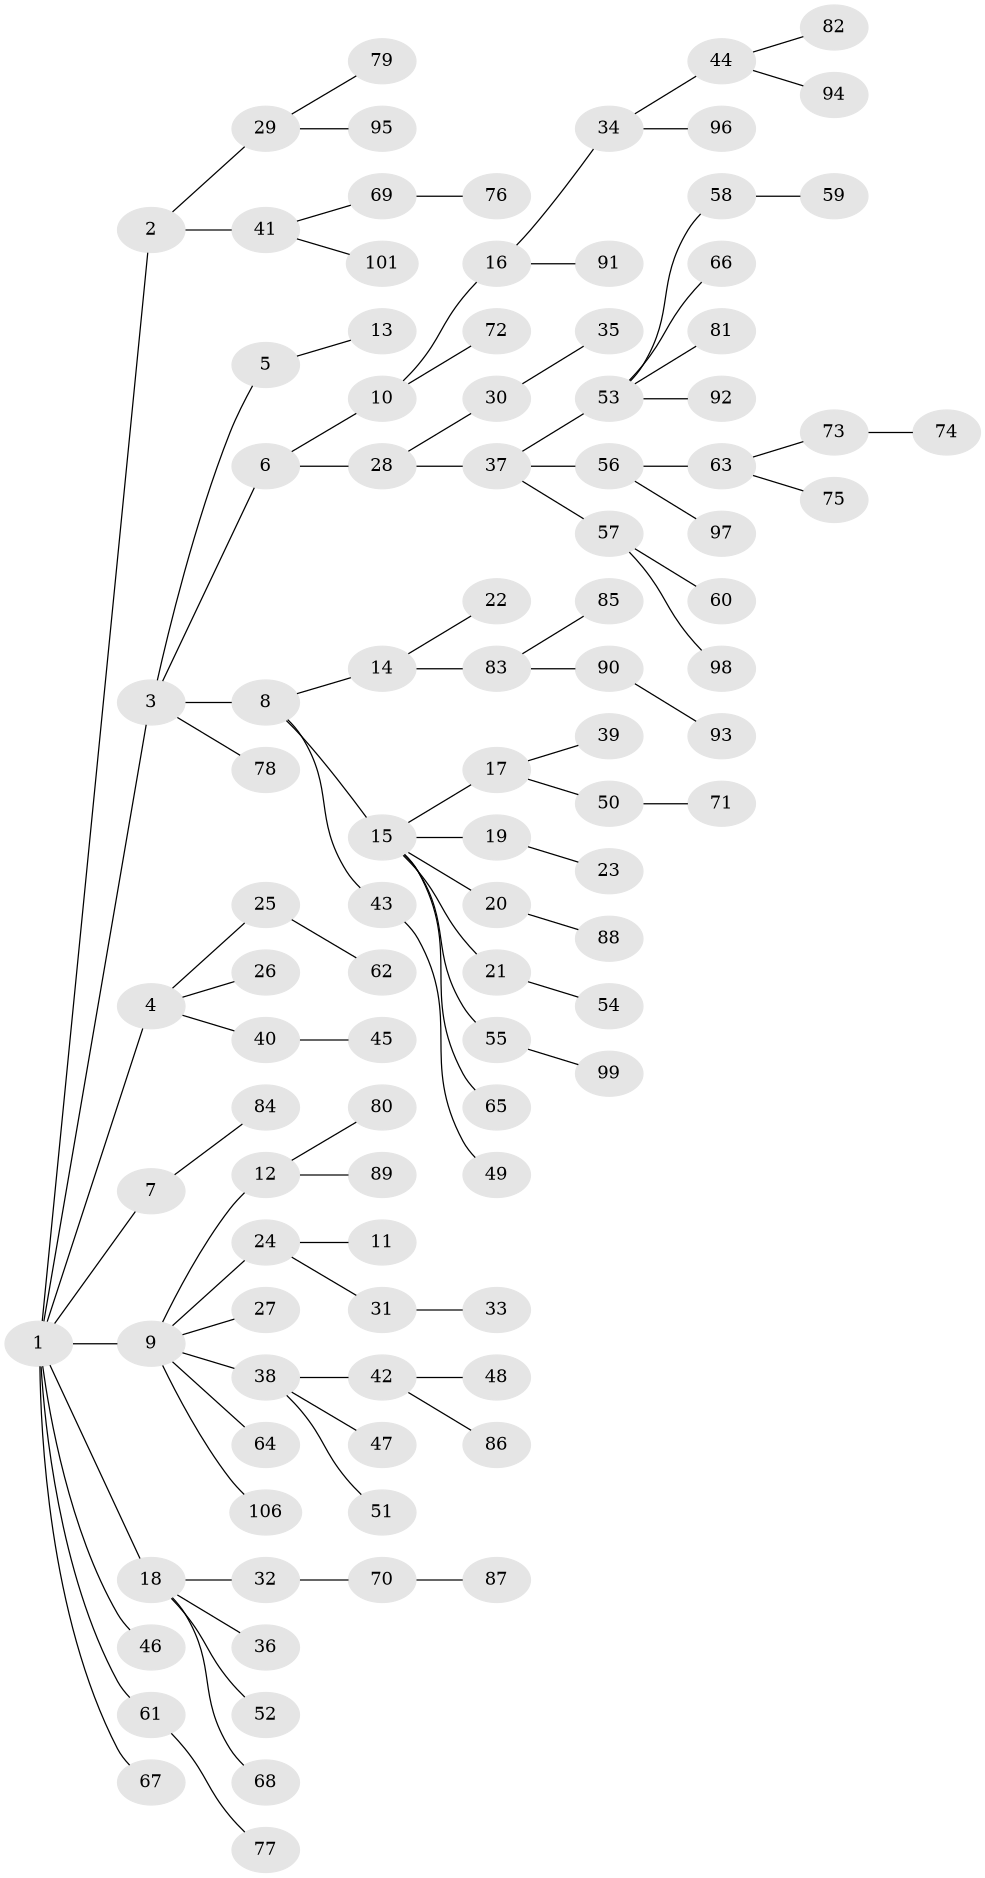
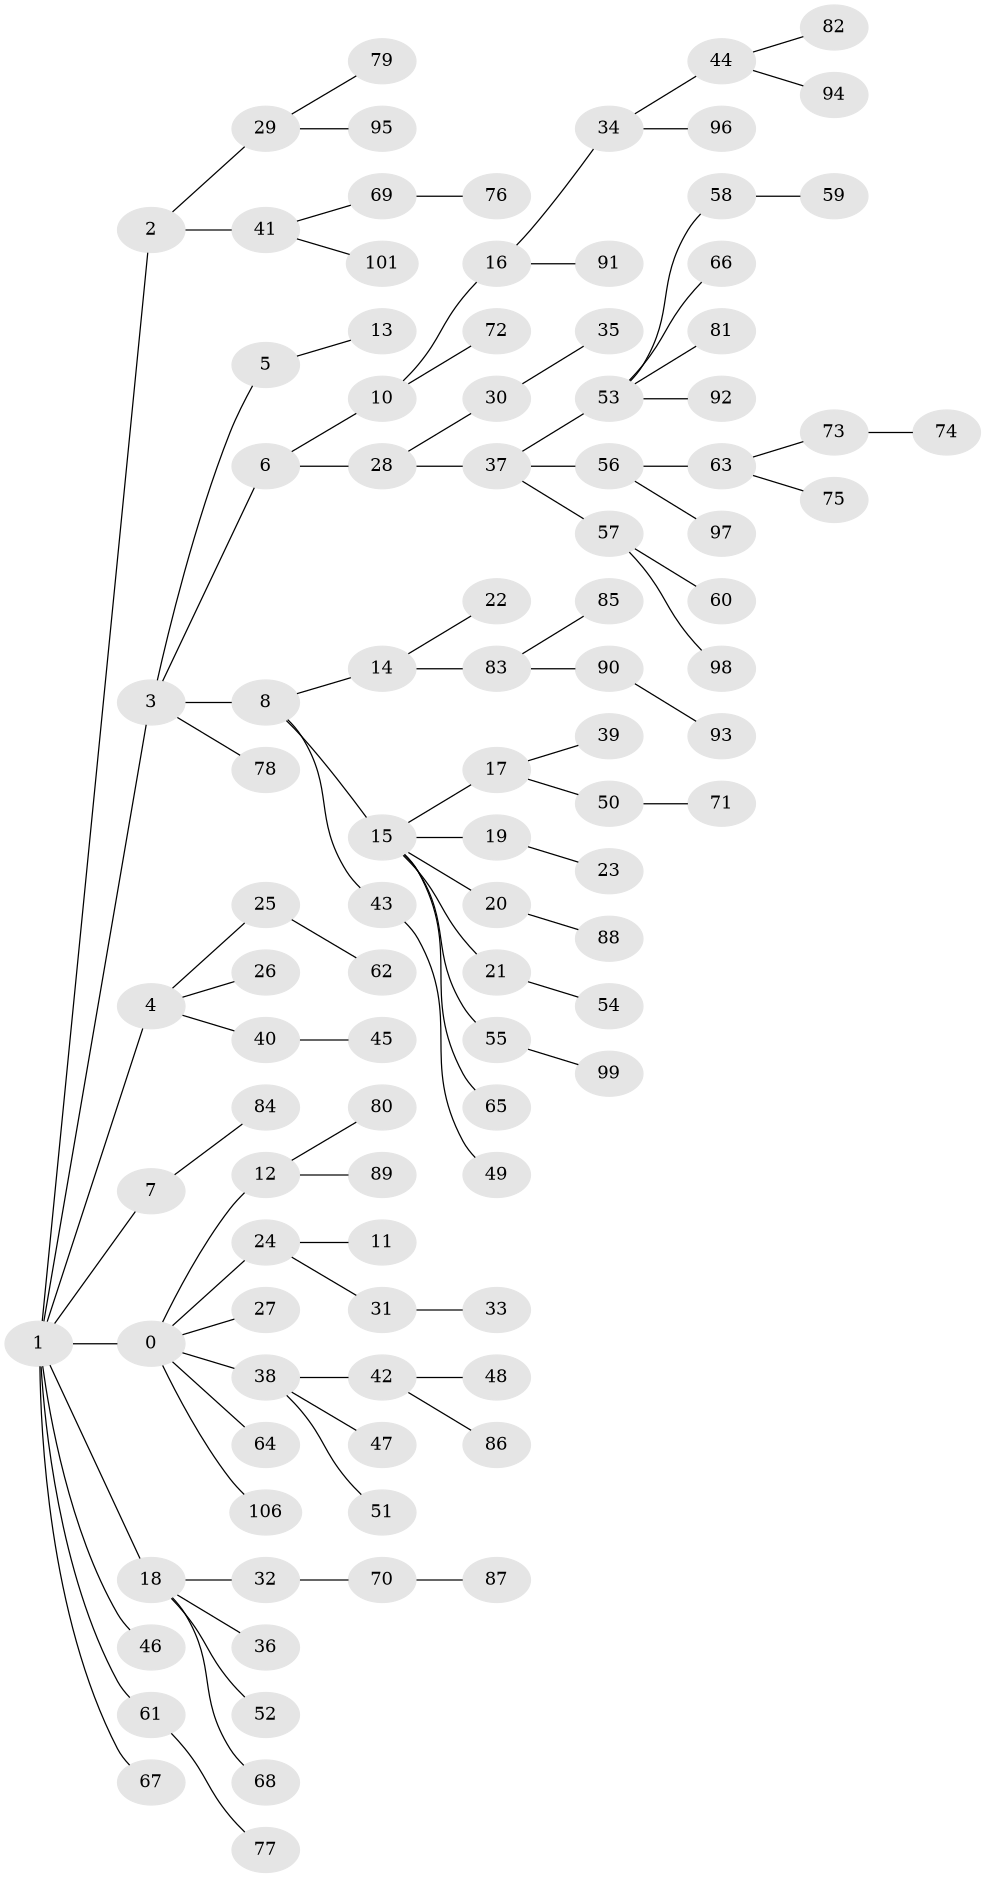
(151, 1344) -> (151, 1344)
